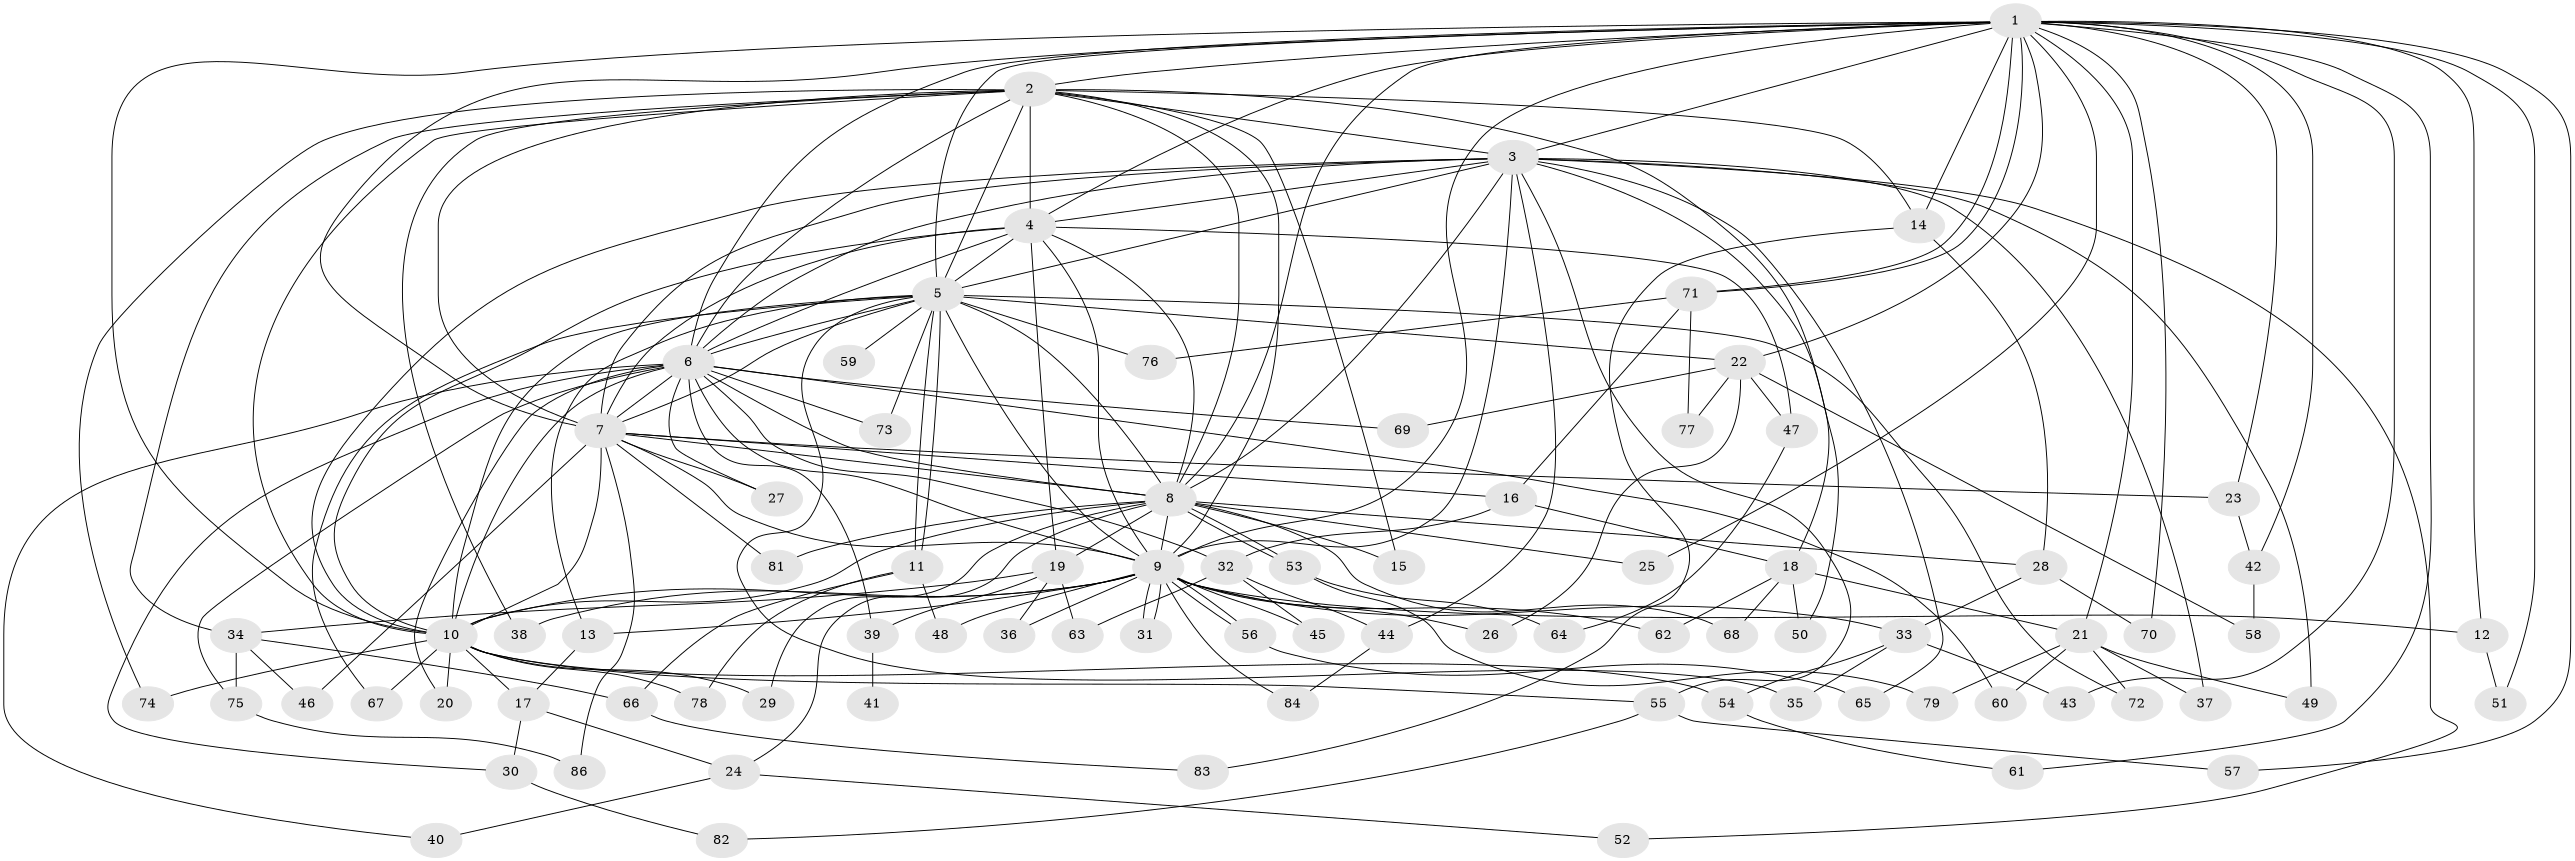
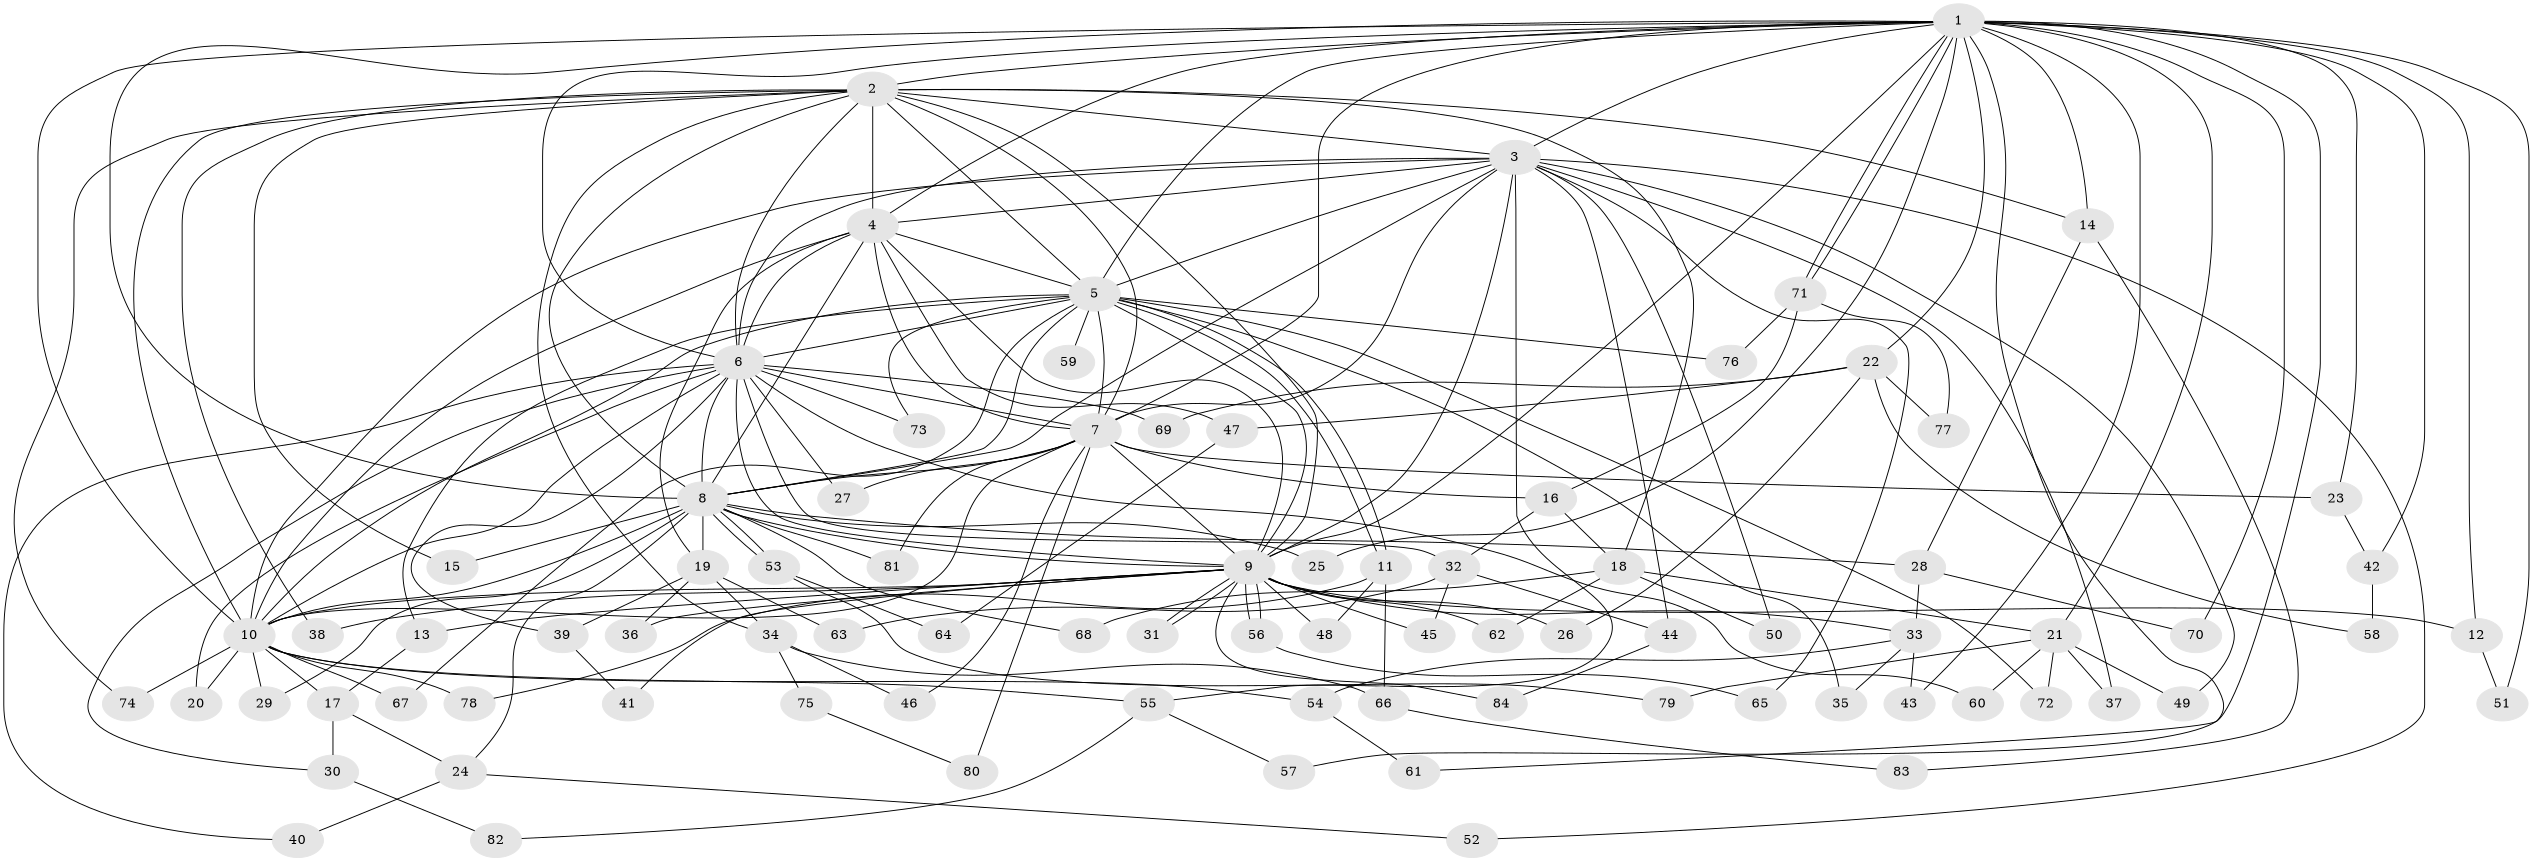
(1339, 328) -> none
(387, 487) -> none
none -> (920, 594)
(580, 772) -> (972, 772)
